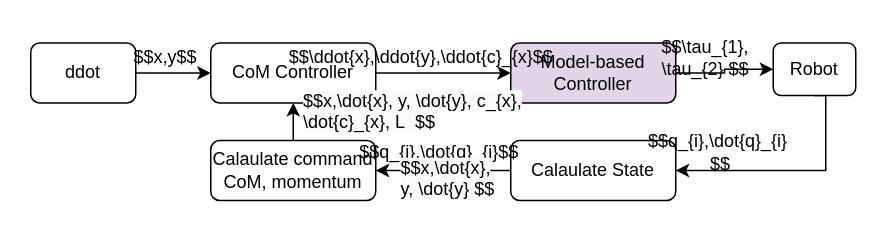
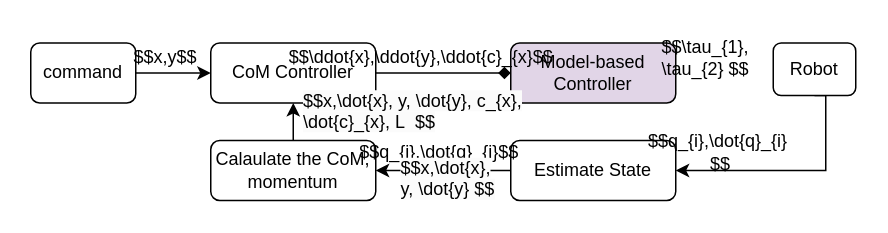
(83, 73) -> (83, 73)
(499, 73) -> (498, 73)
(721, 73) -> none
(293, 170) -> (293, 170)
(593, 170) -> (593, 170)
